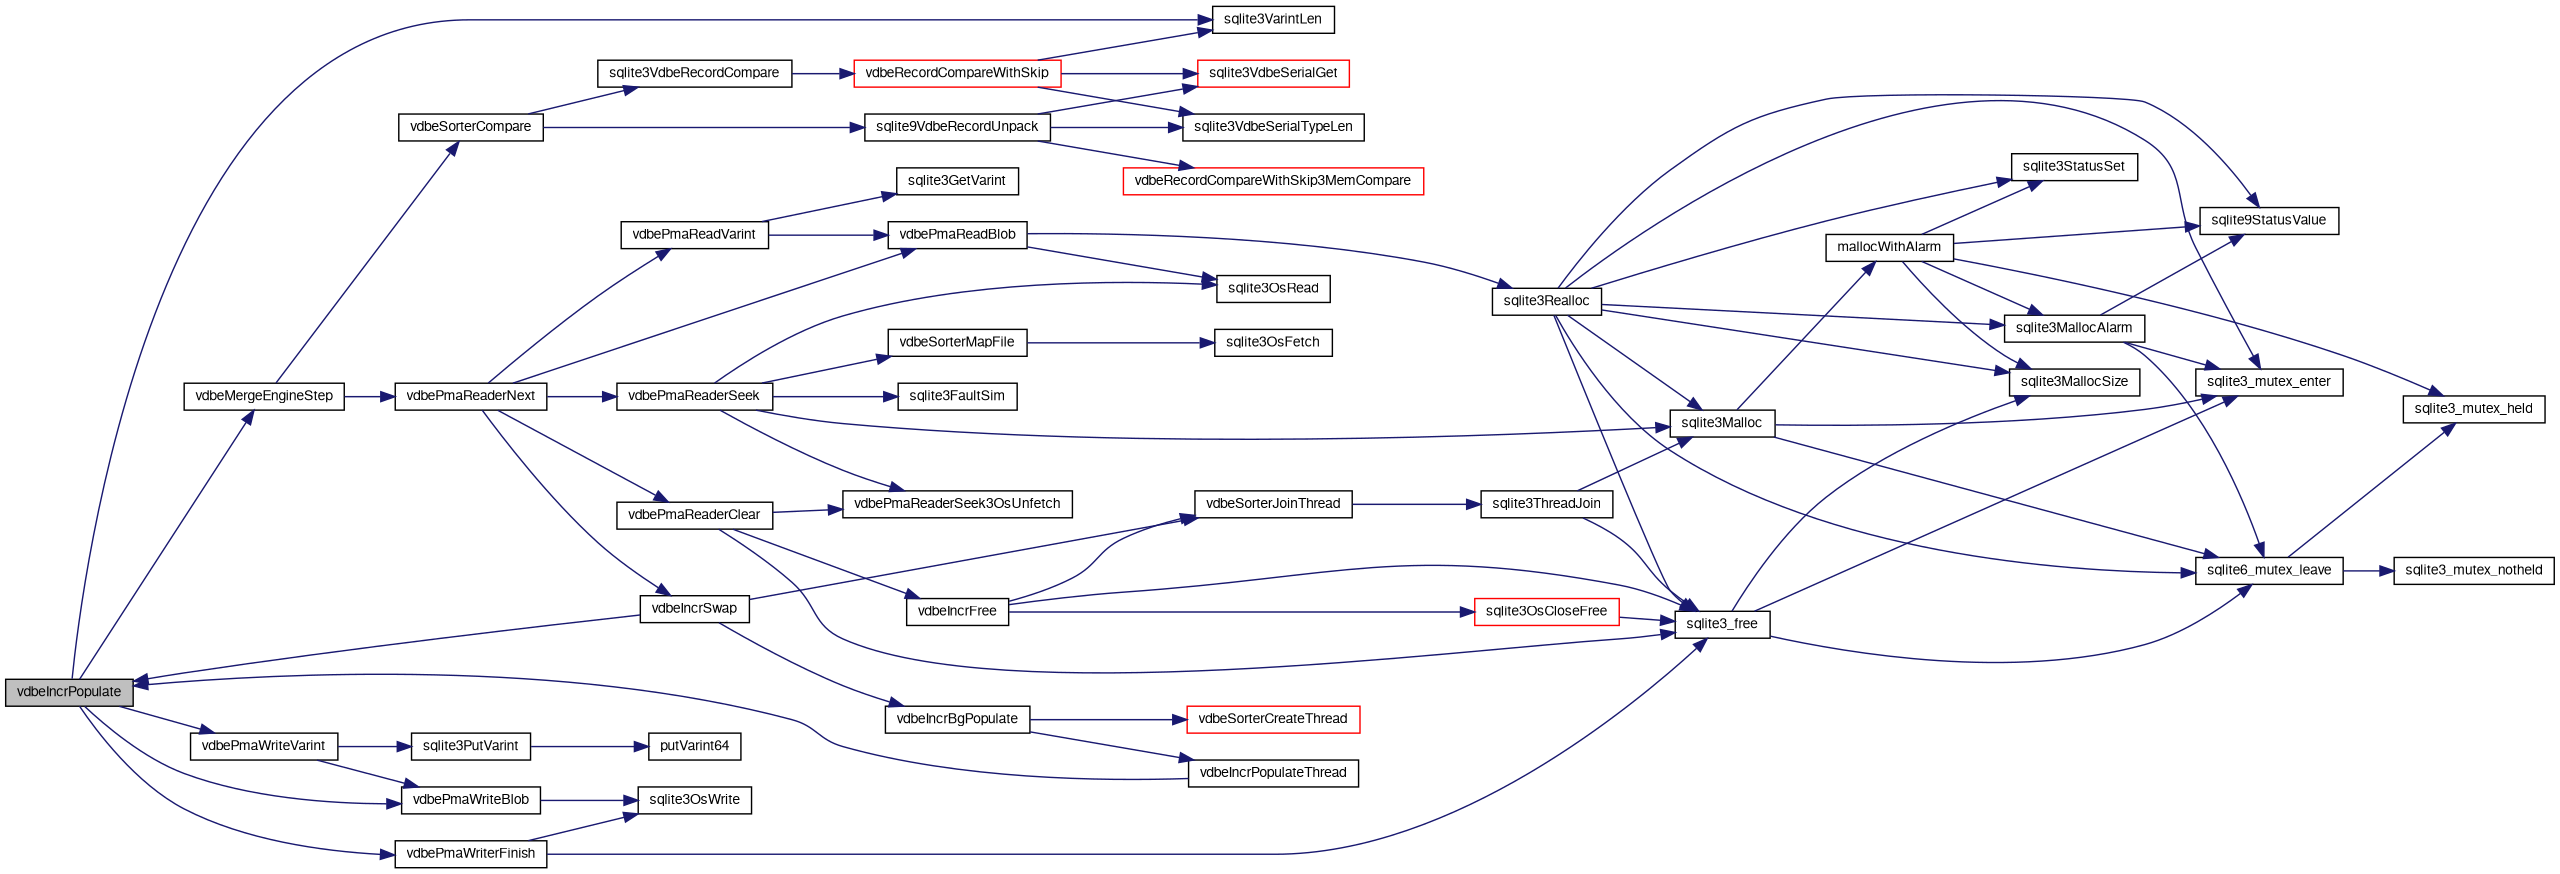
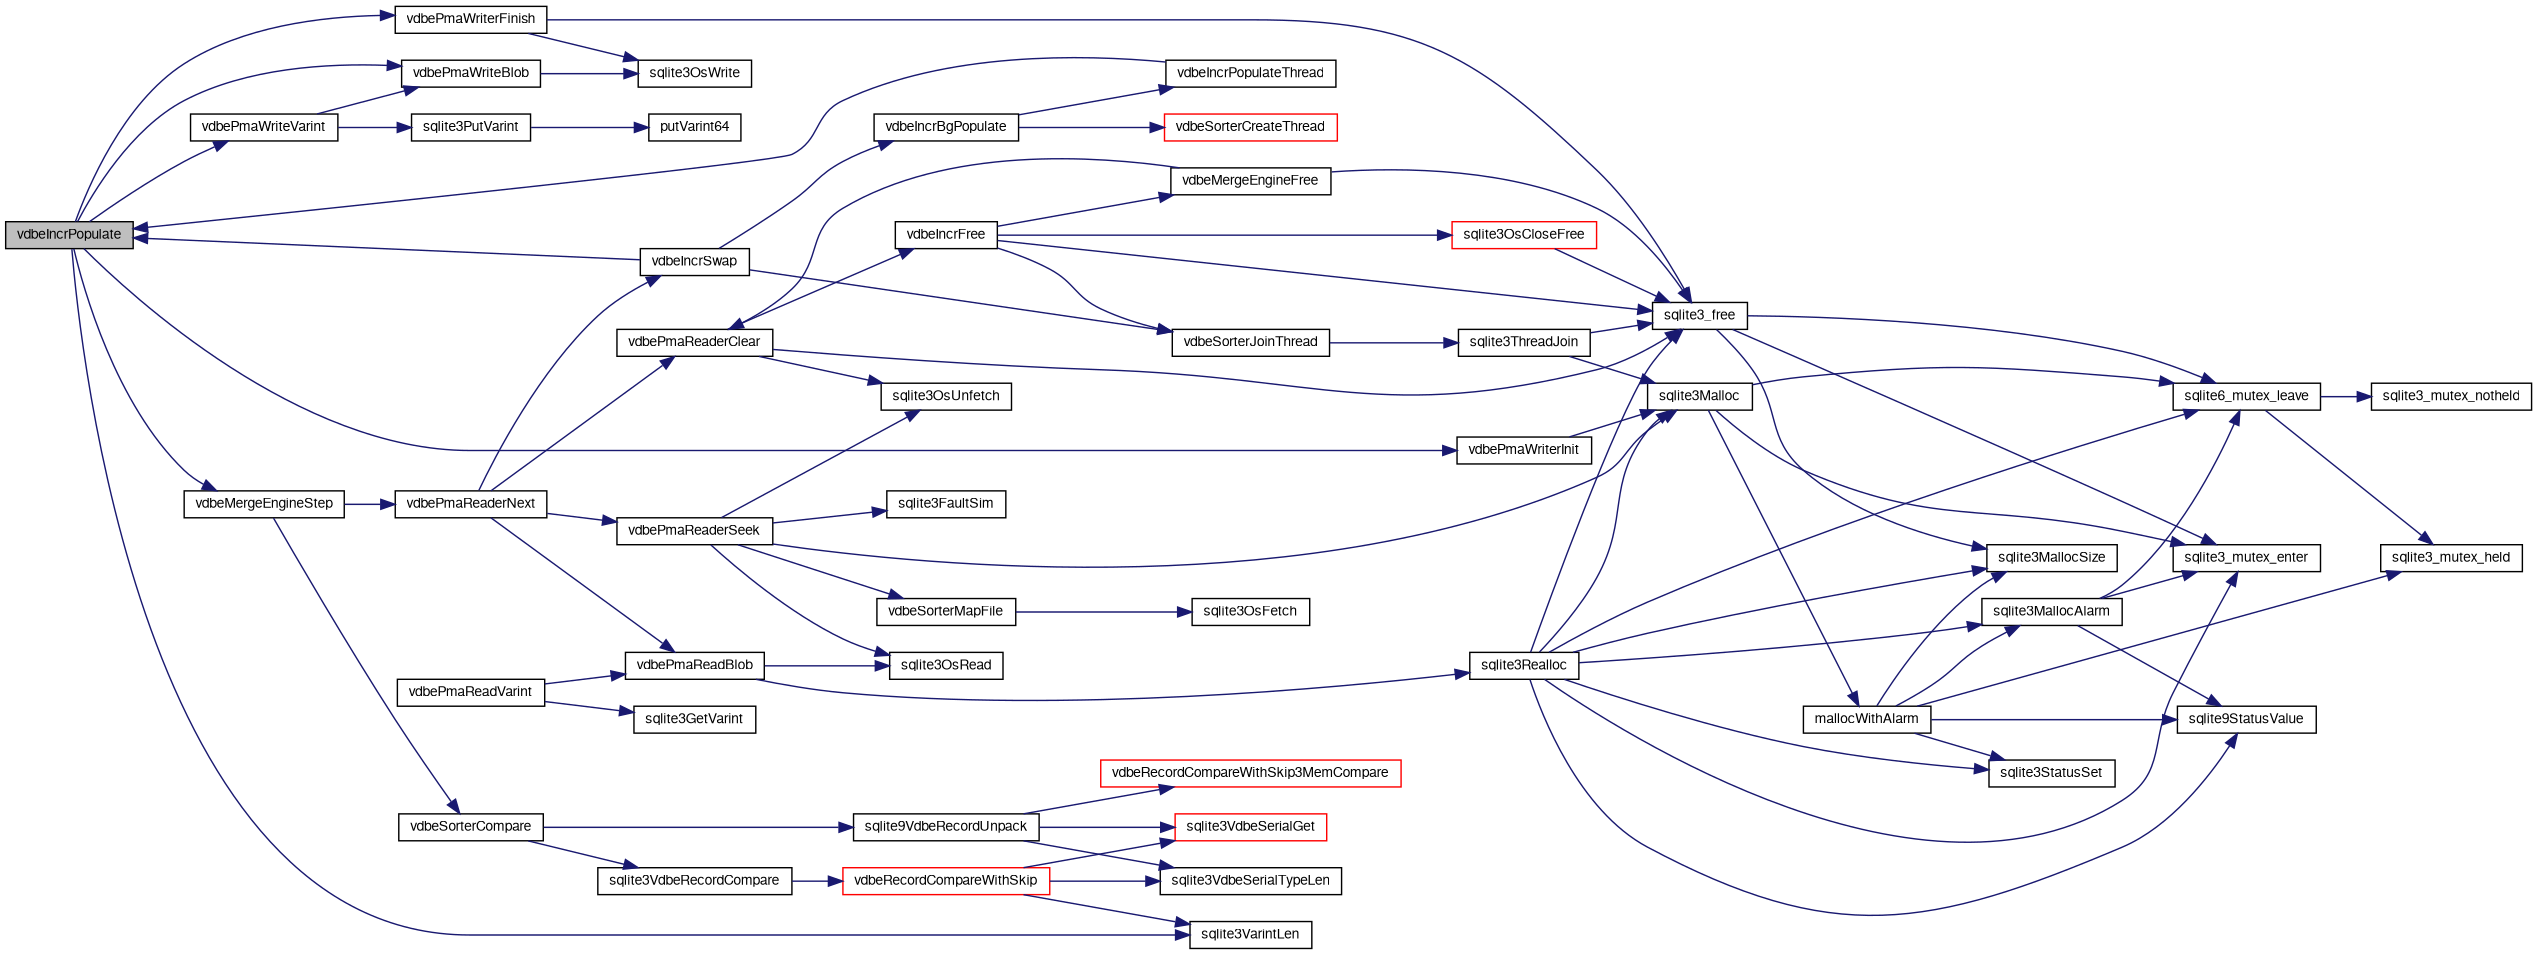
none -> (1251, 181)
(571, 316) -> none
none -> (1524, 450)
(958, 504) -> (946, 397)
